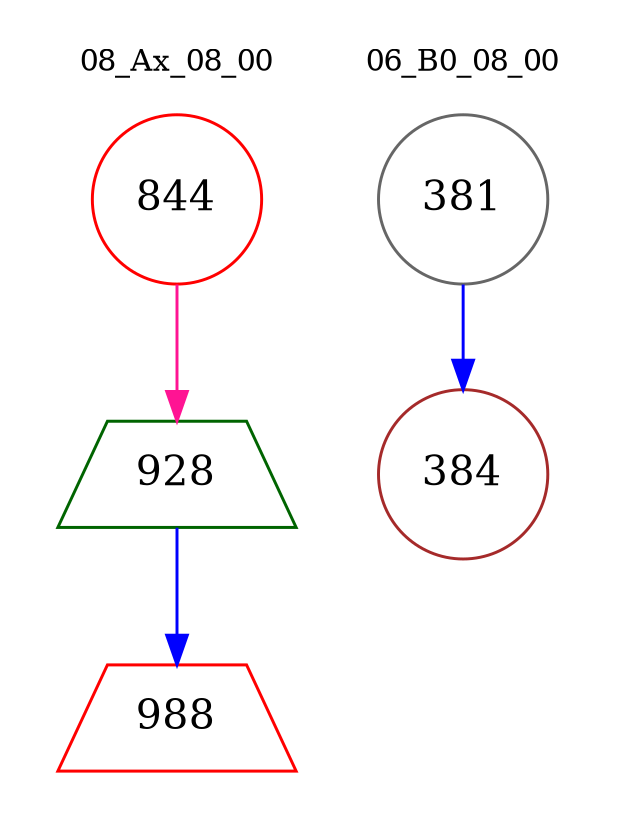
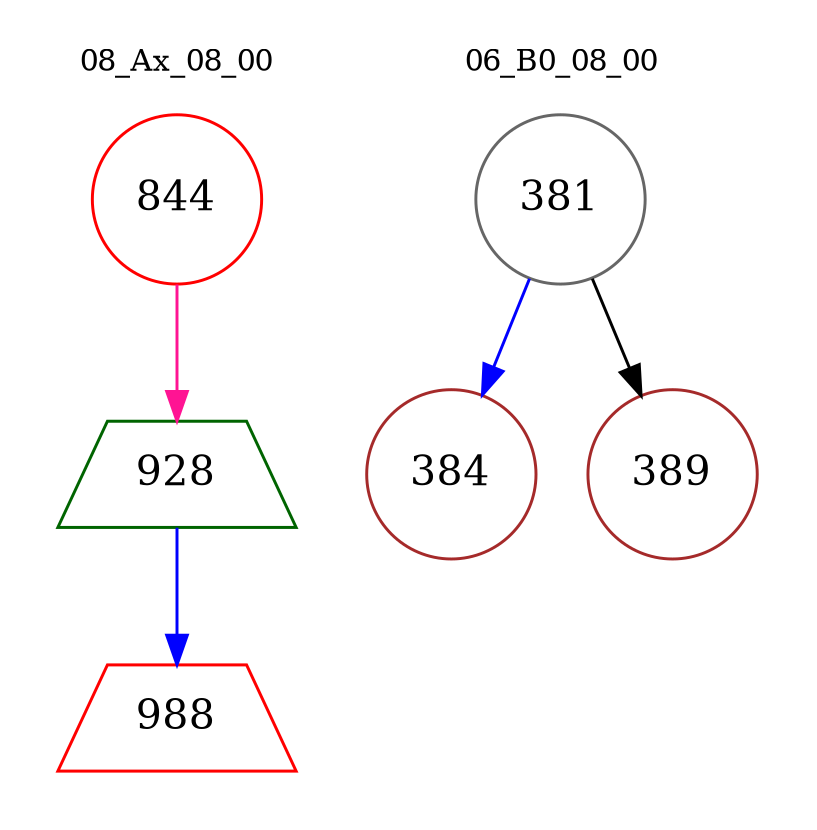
none -> (673, 474)
